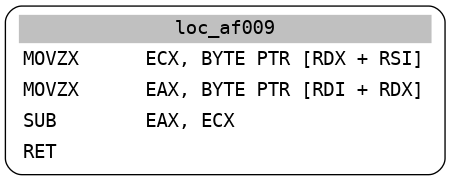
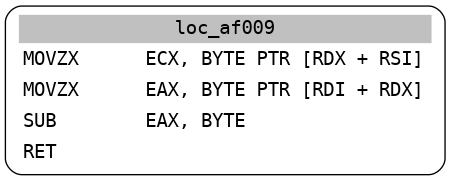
(129, 121) -> (135, 121)
